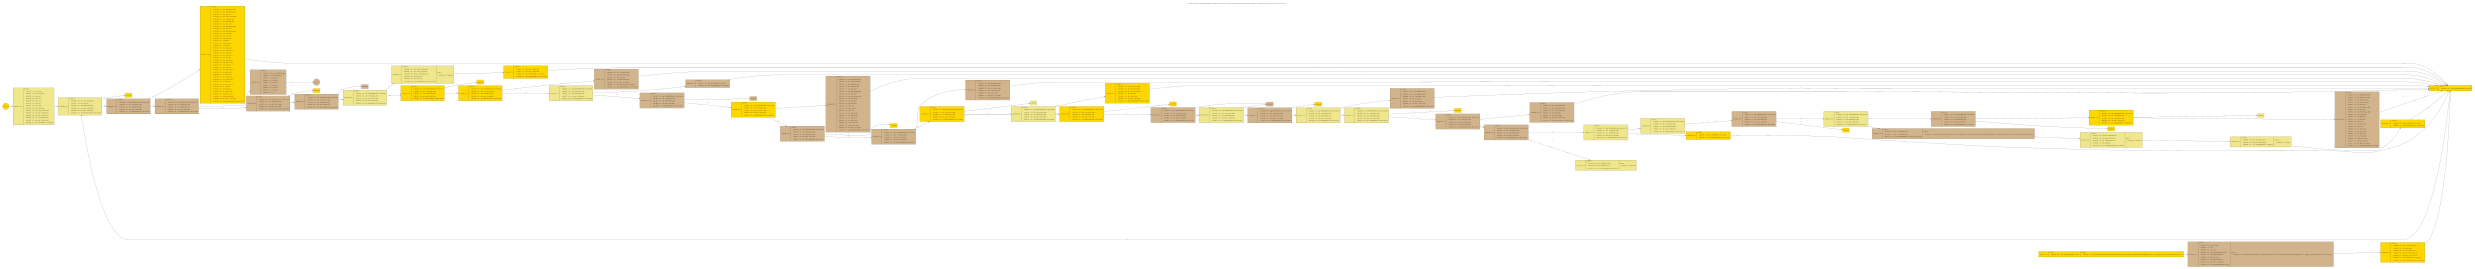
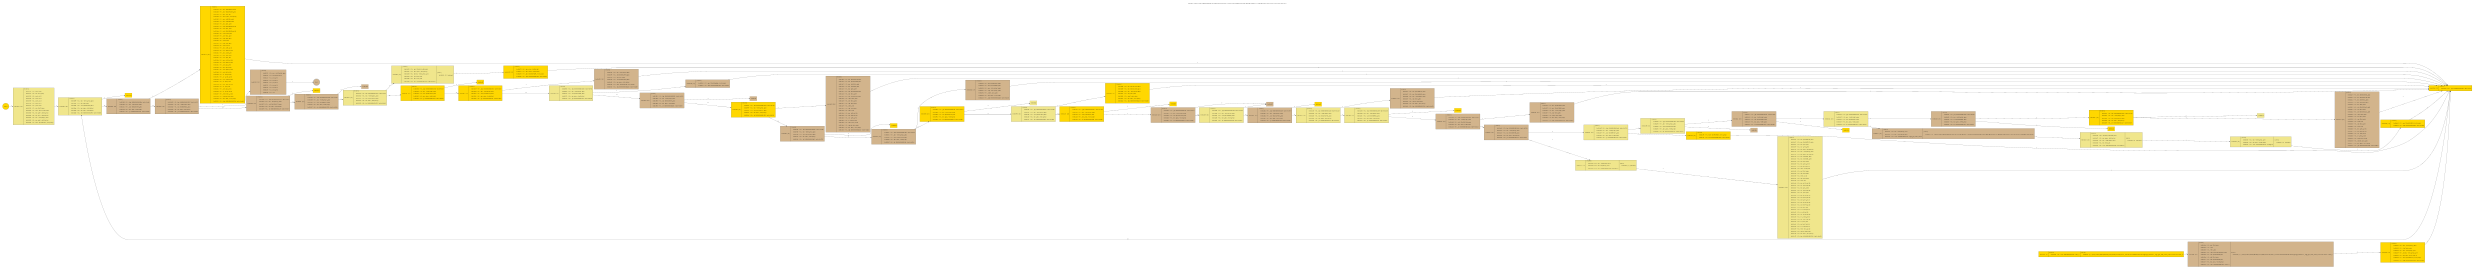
none -> (1754, 130)
none -> (1800, 187)
